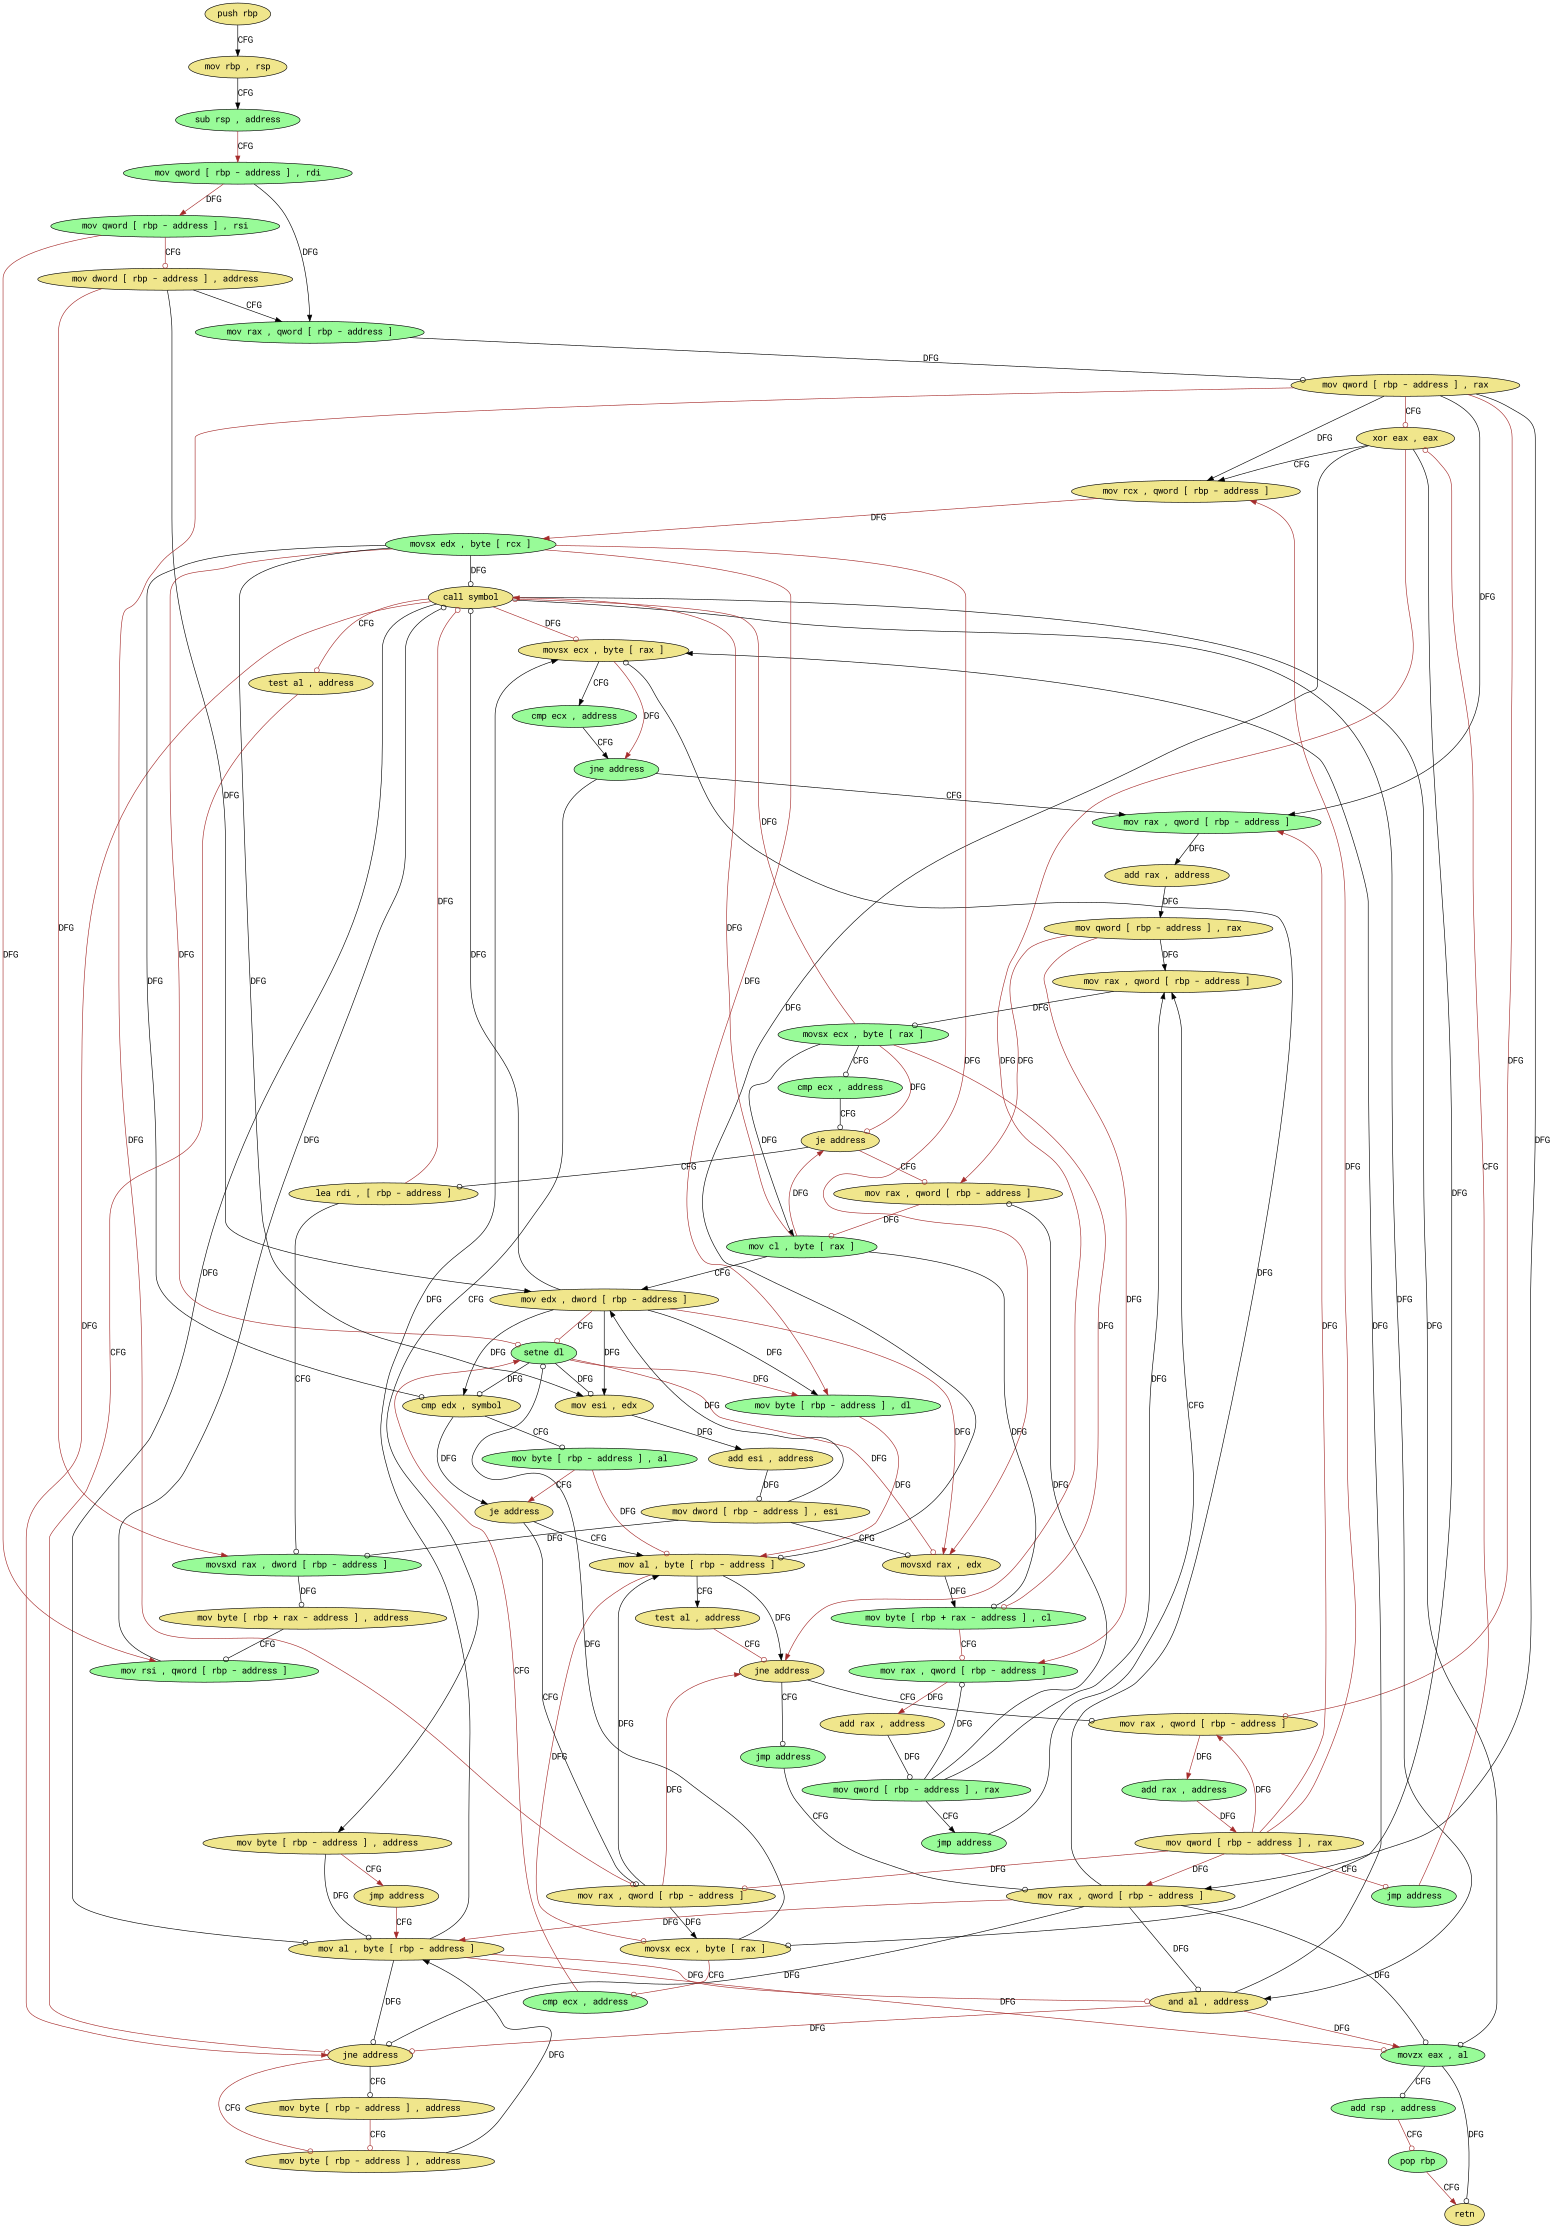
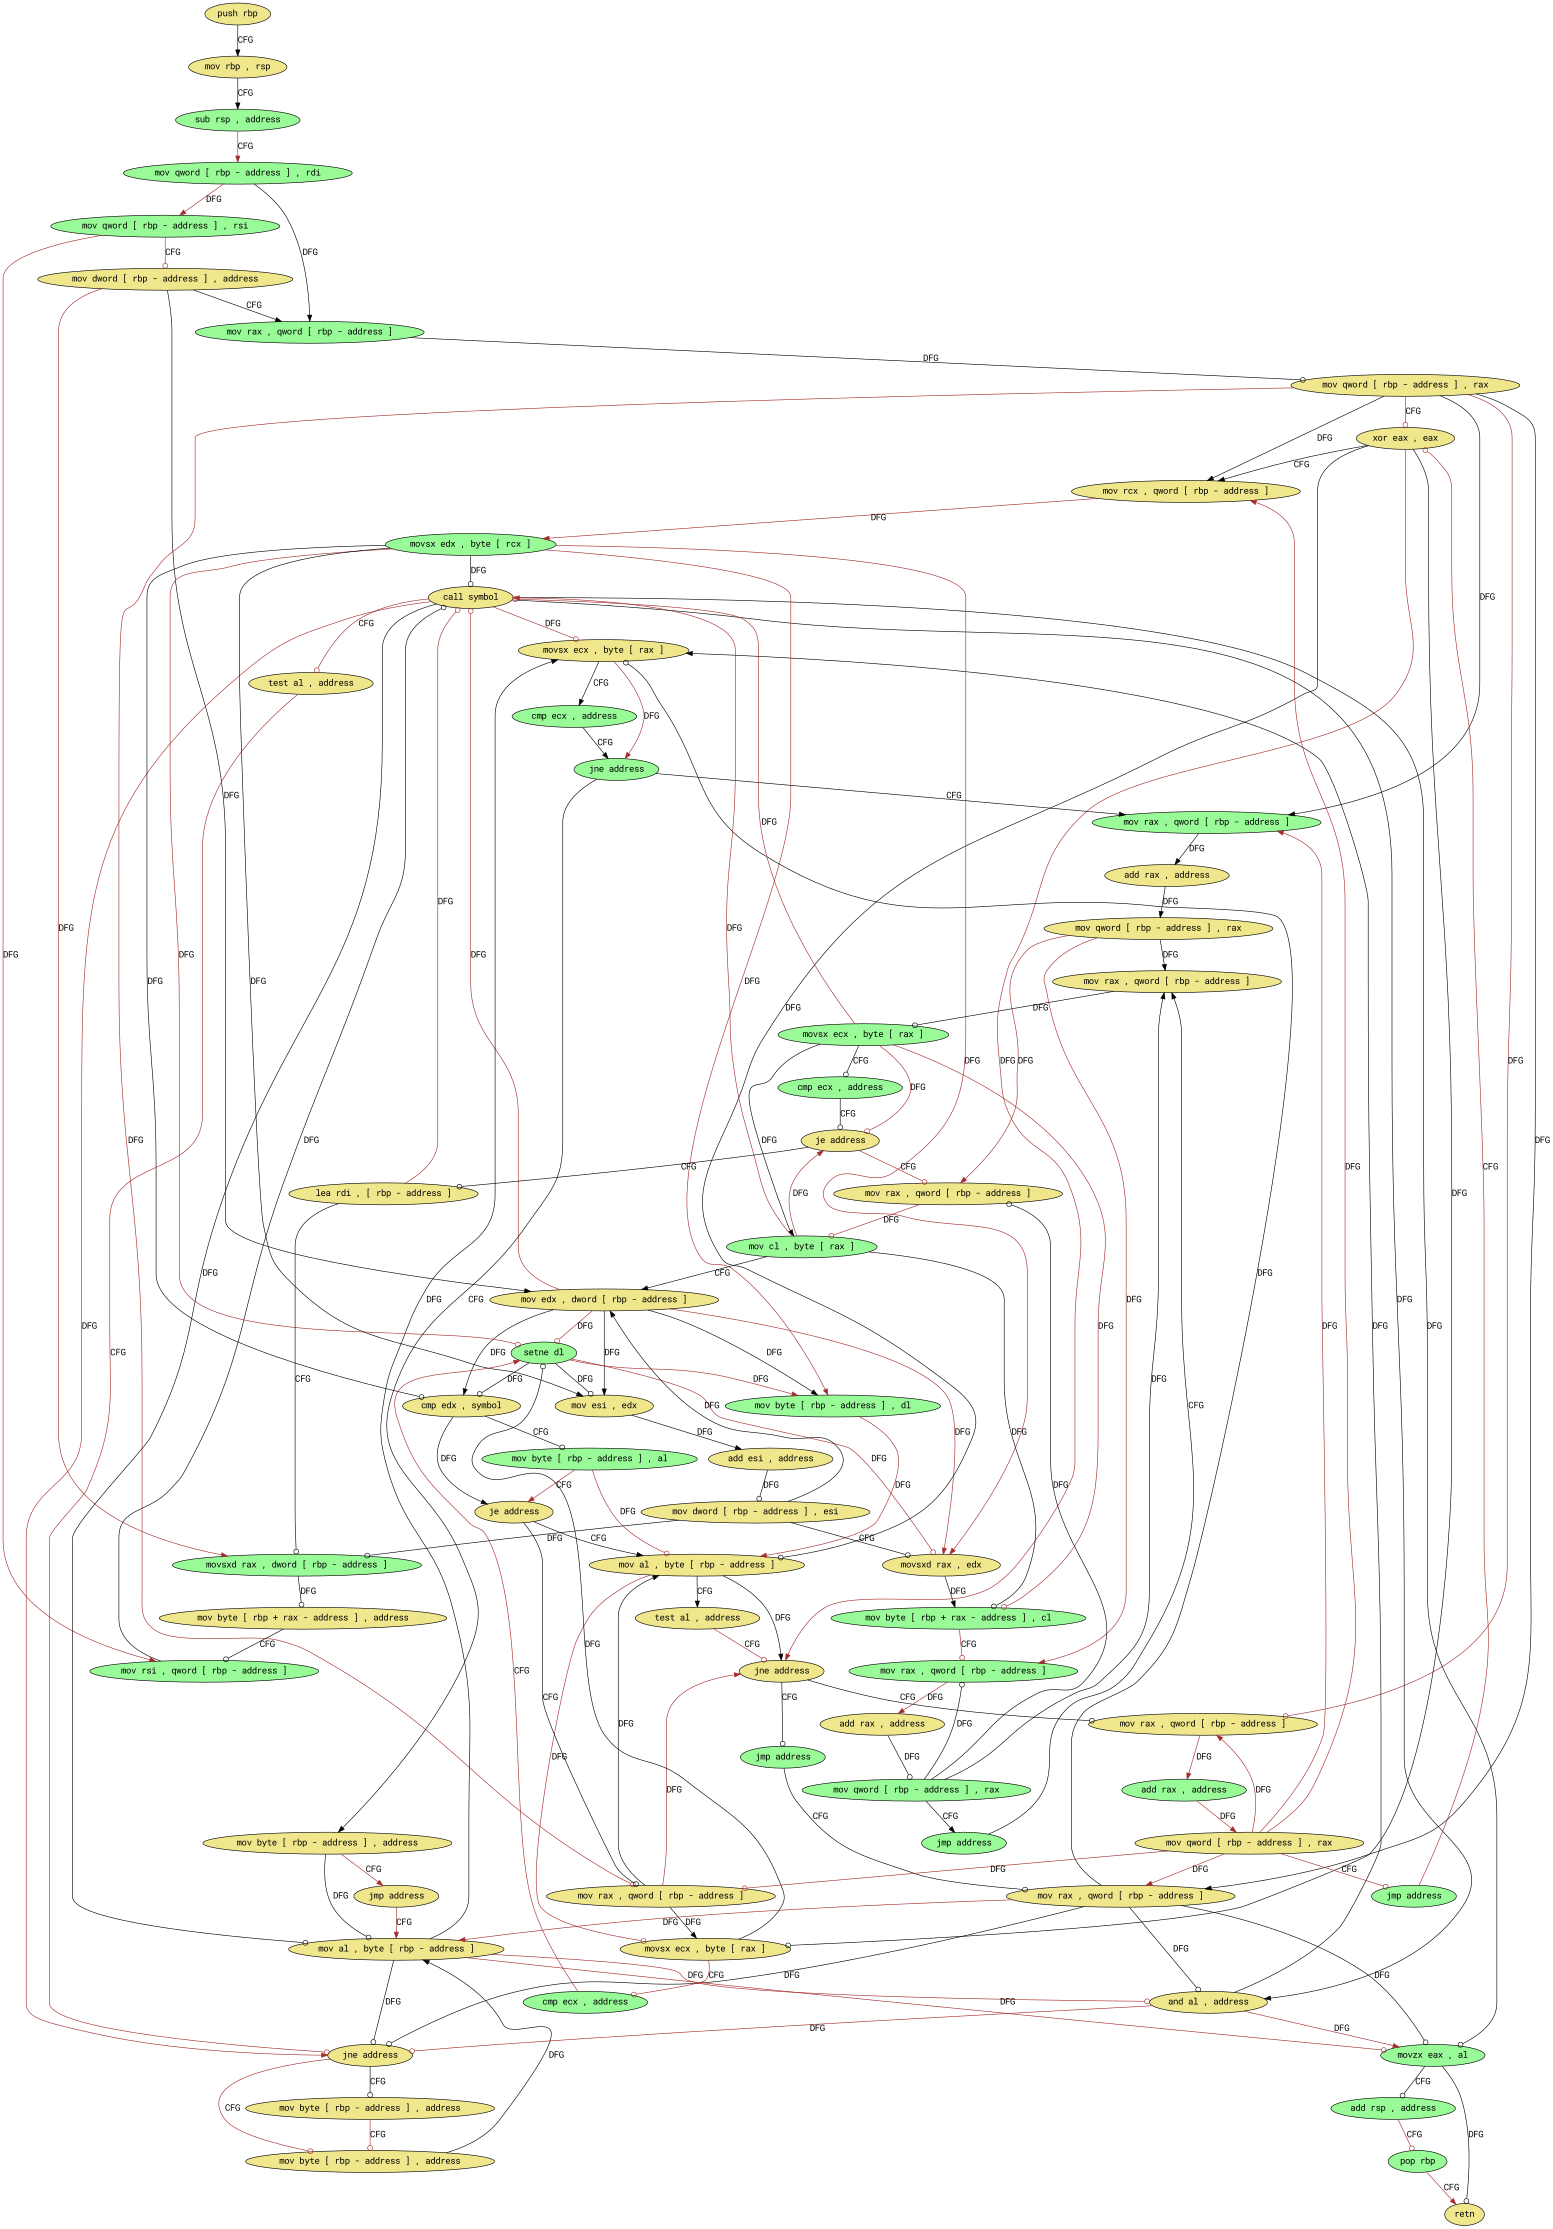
(471, 968) -> (471, 968)
(585, 1326) -> (585, 1326)
